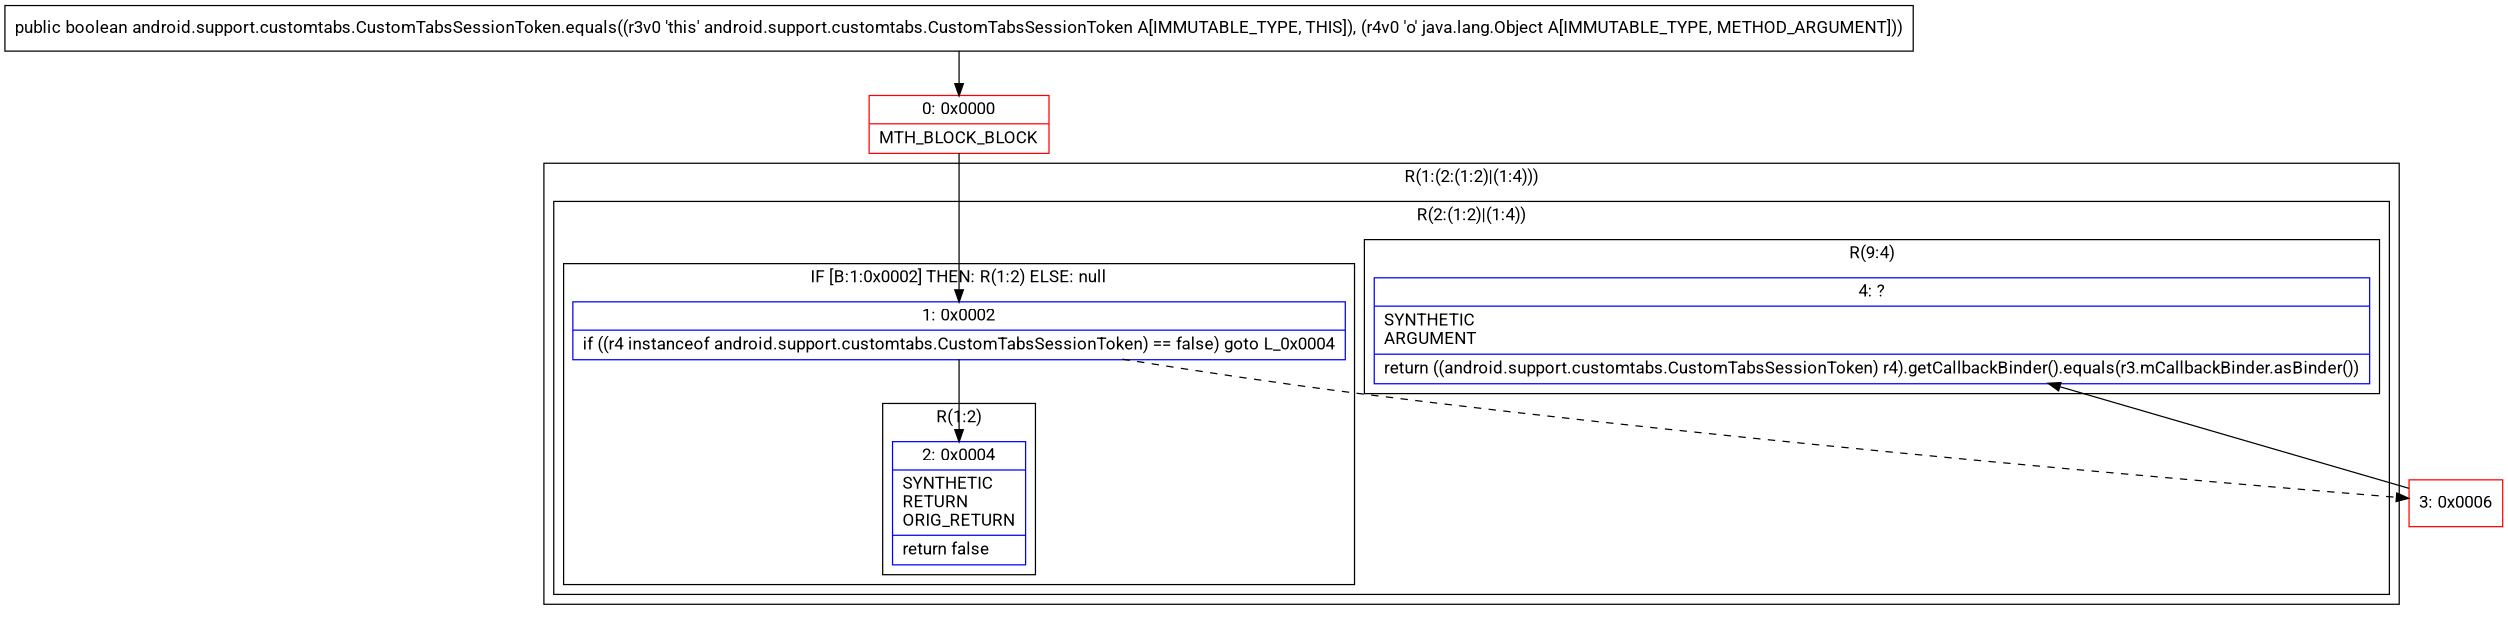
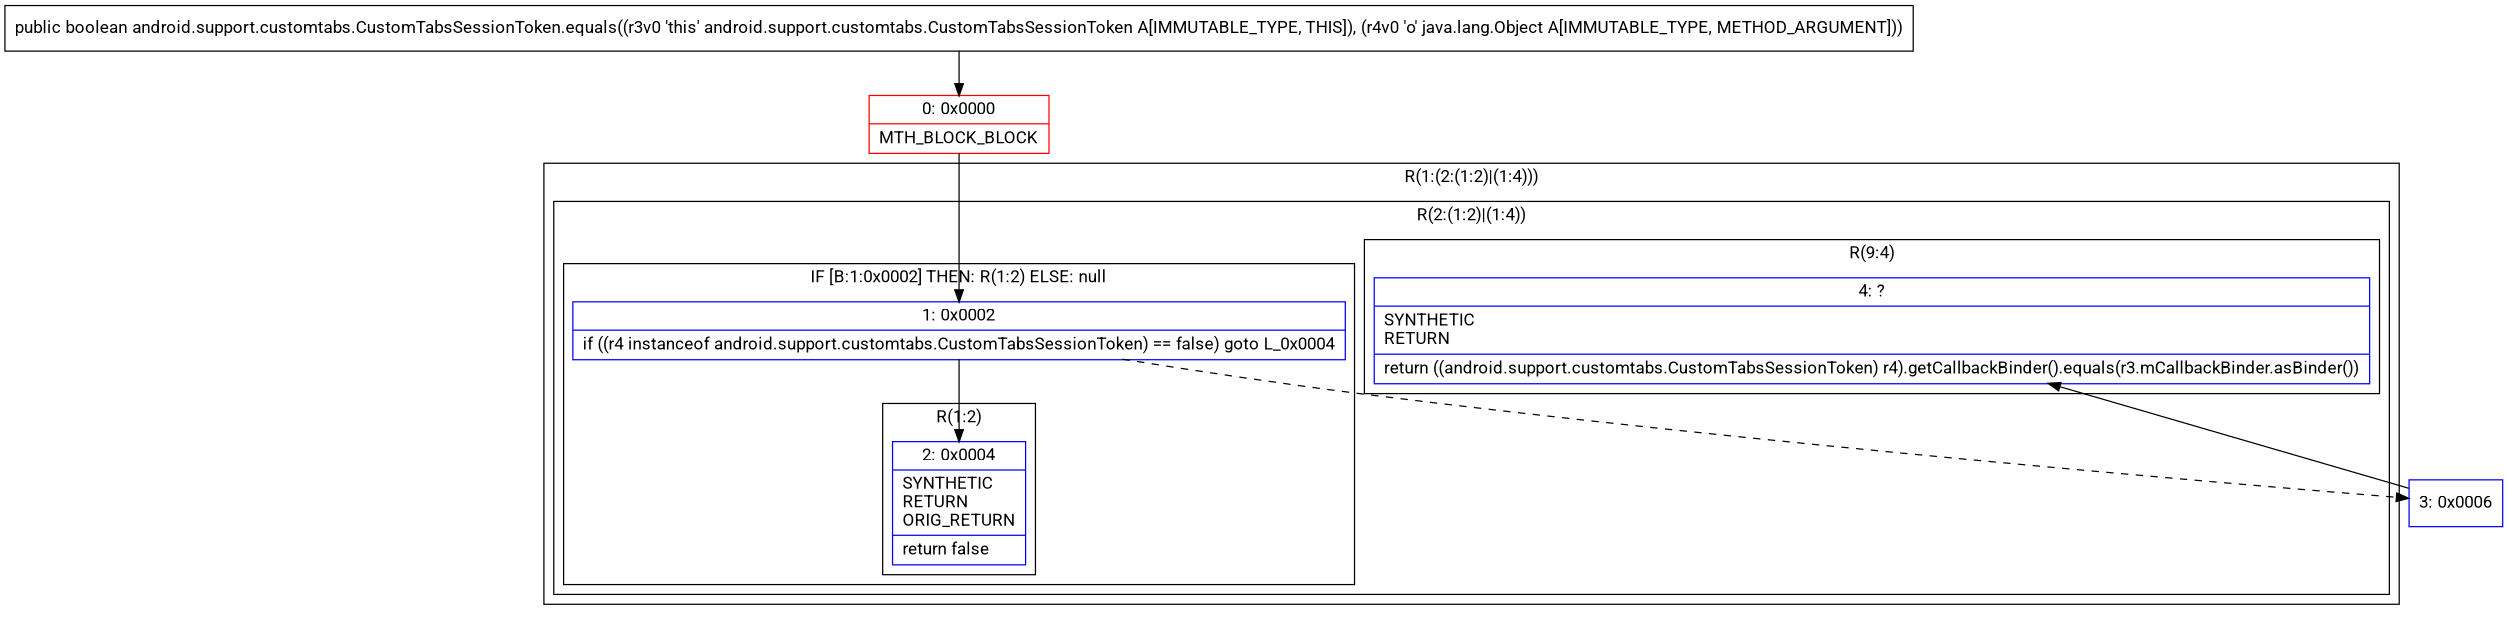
(1431, 339) -> (1417, 339)
(2456, 503) -> (2456, 503)
